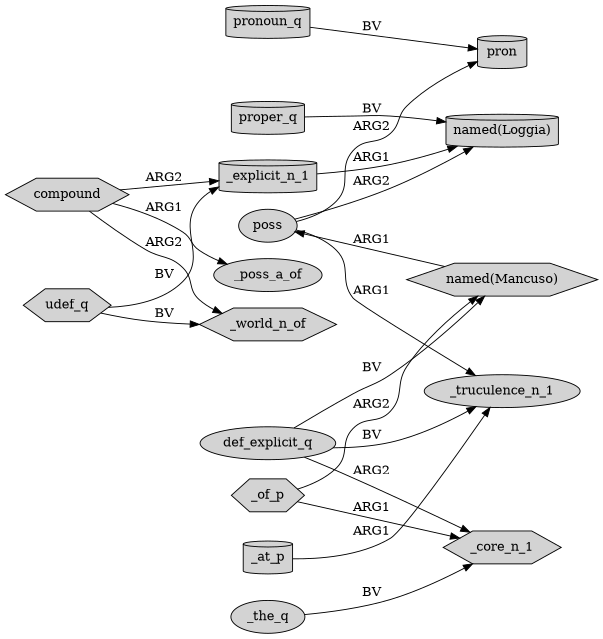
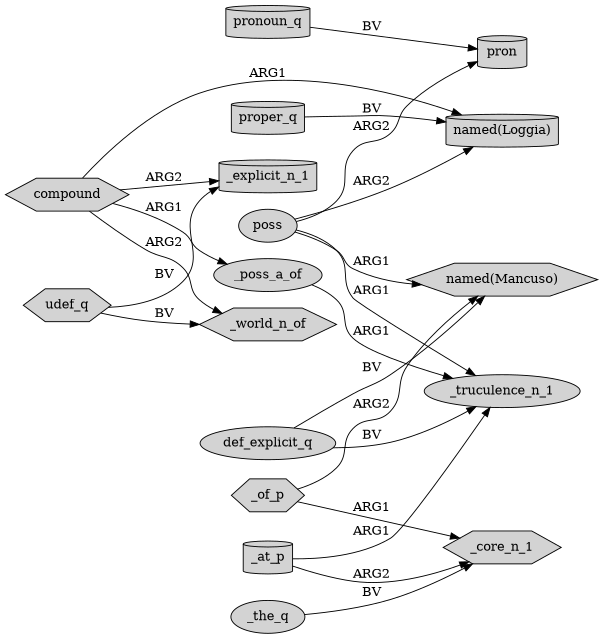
(383, 166) -> (254, 82)
(374, 250) -> (352, 268)
none -> (364, 346)
(383, 492) -> (376, 582)
